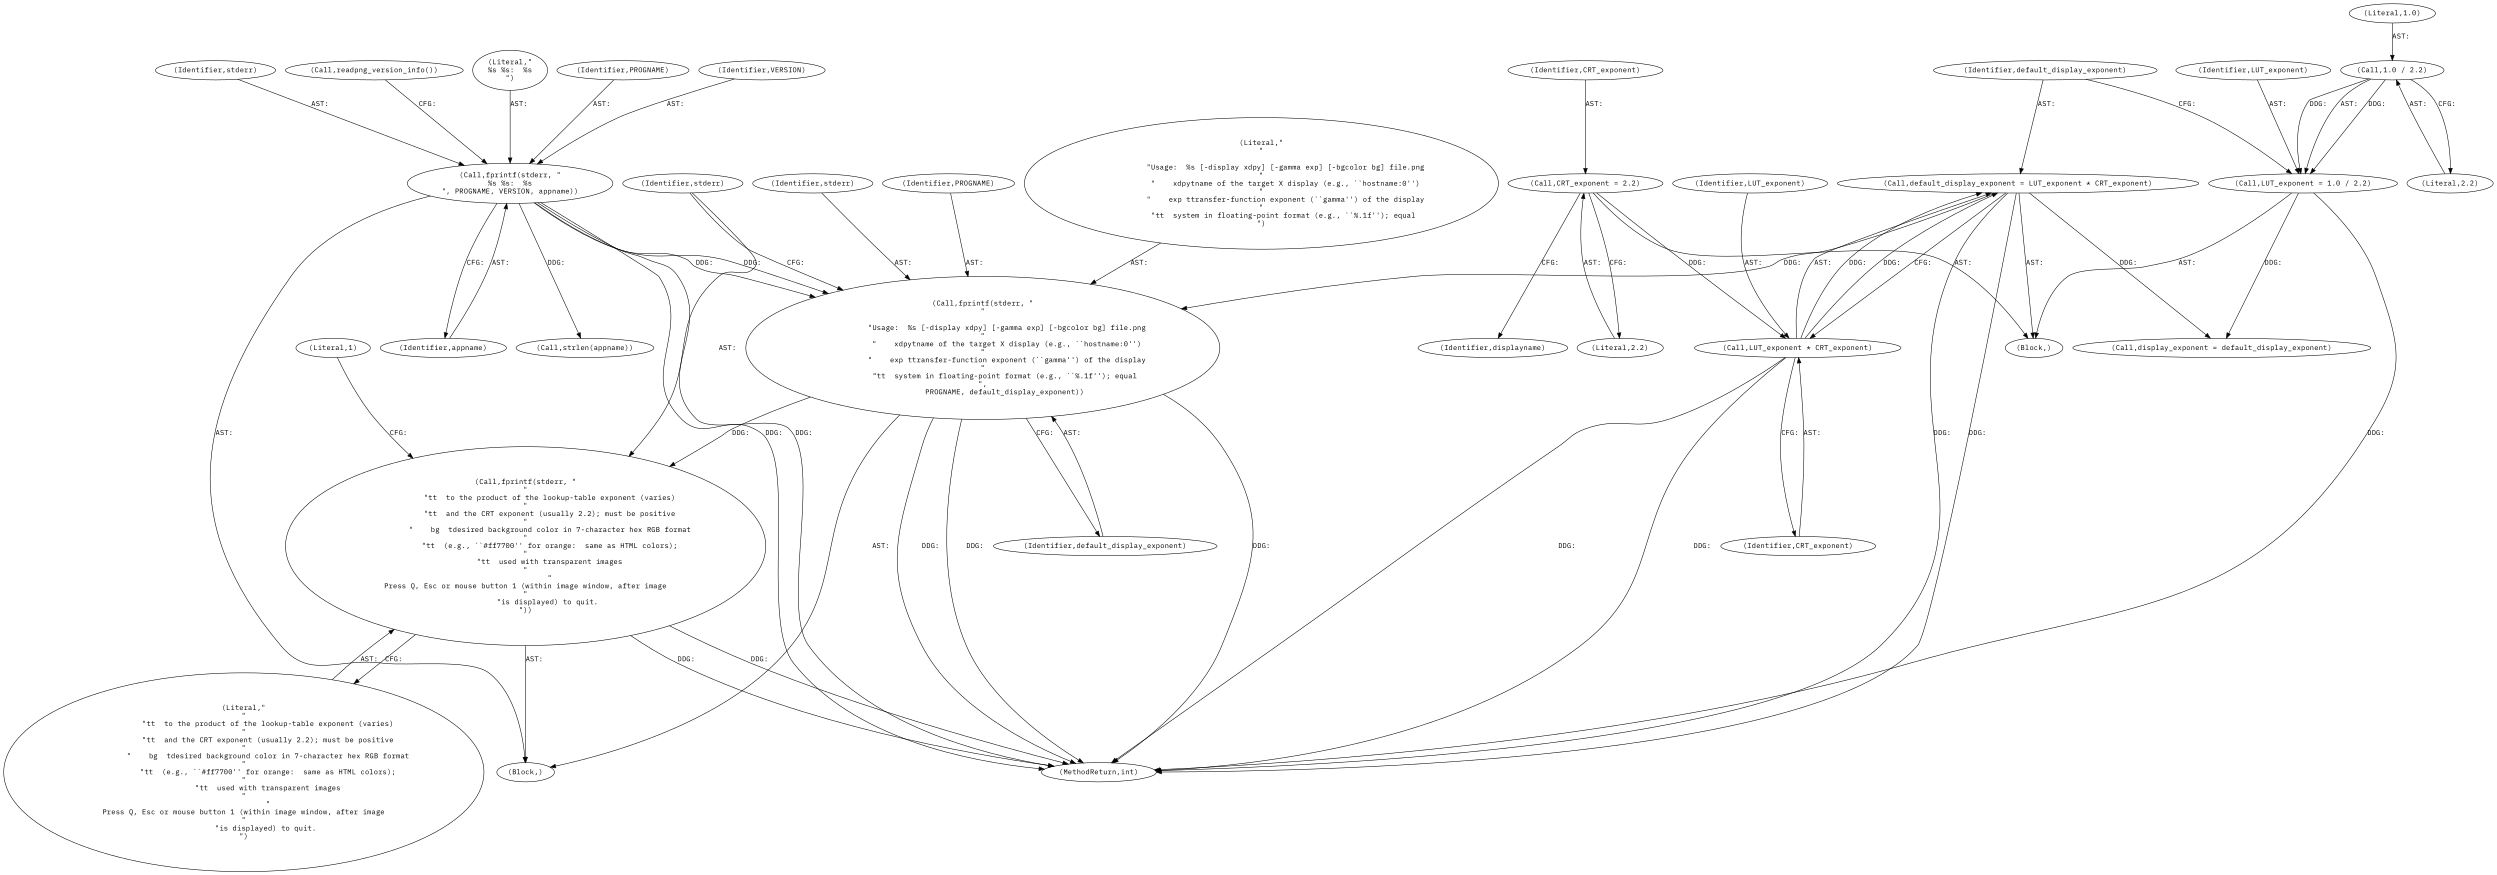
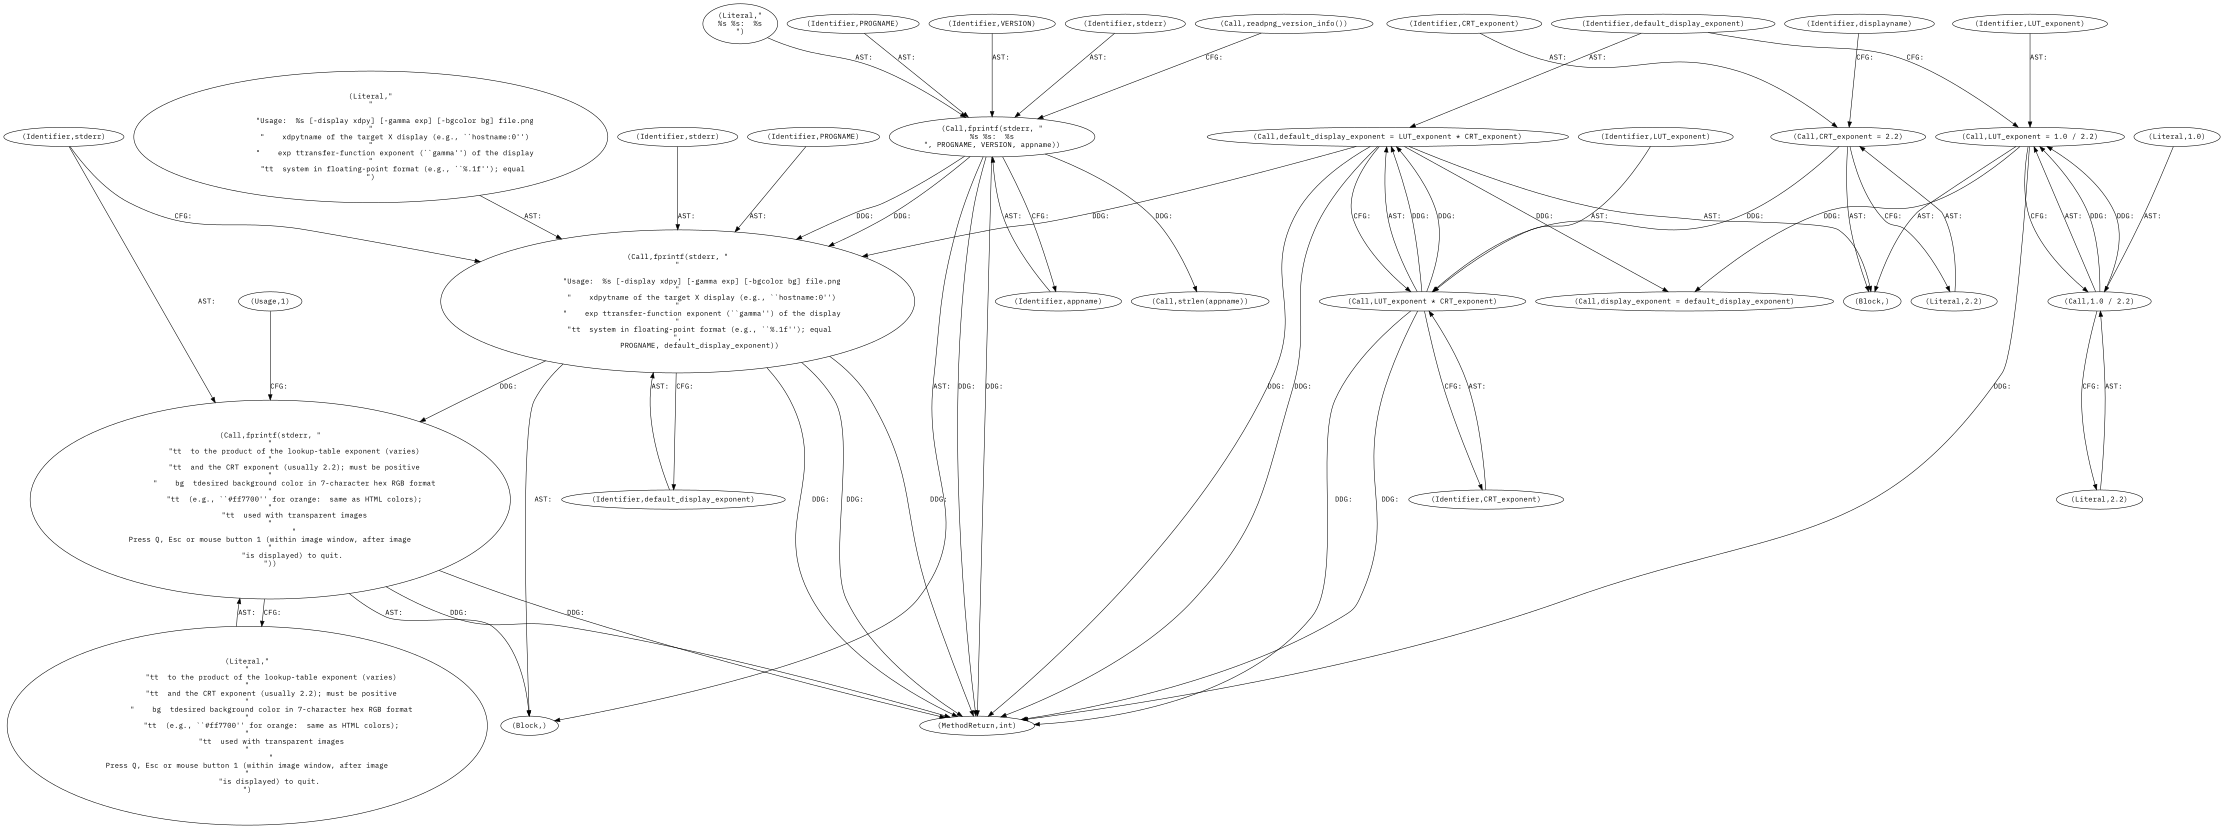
none -> (2033, 226)
(1541, 263) -> (1854, 78)
(333, 348) -> (270, 301)
